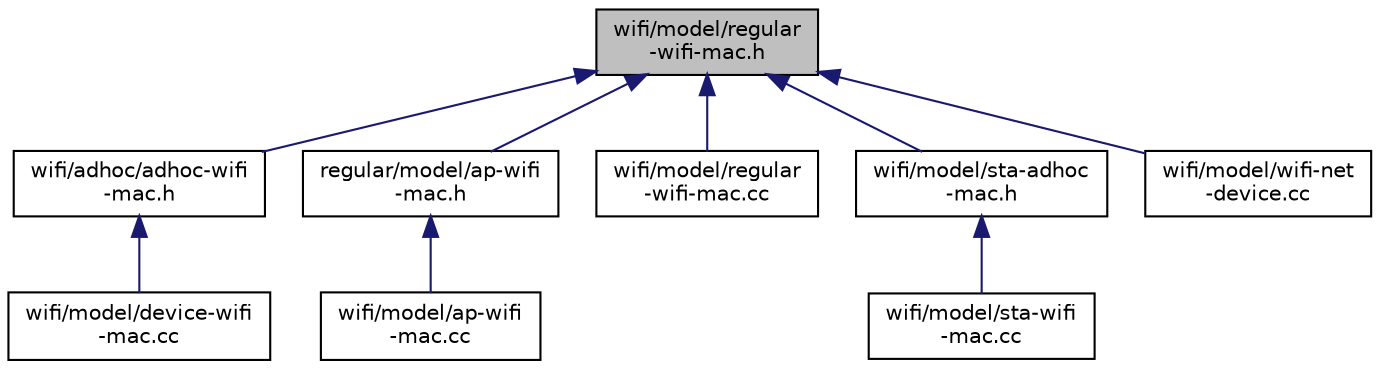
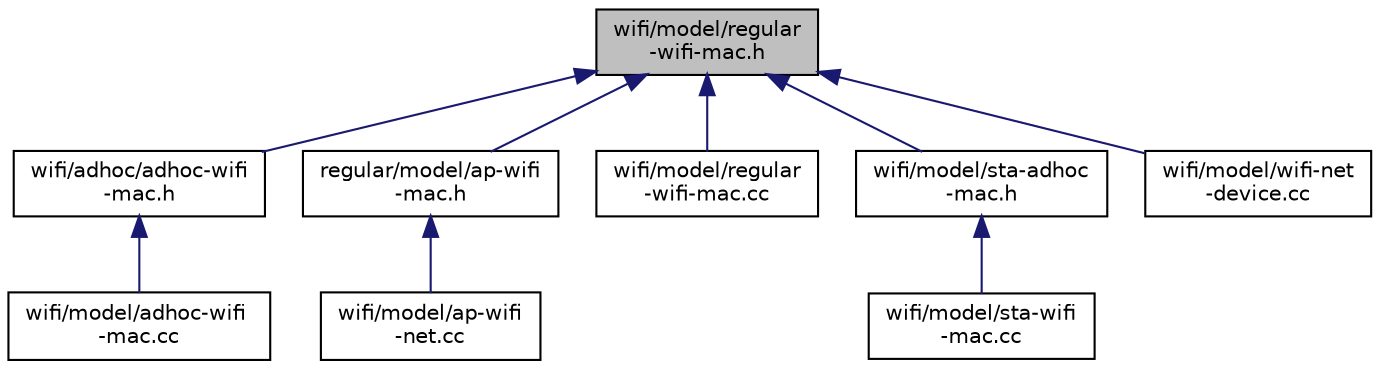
(139, 326) -> (139, 326)
(431, 326) -> (431, 326)
